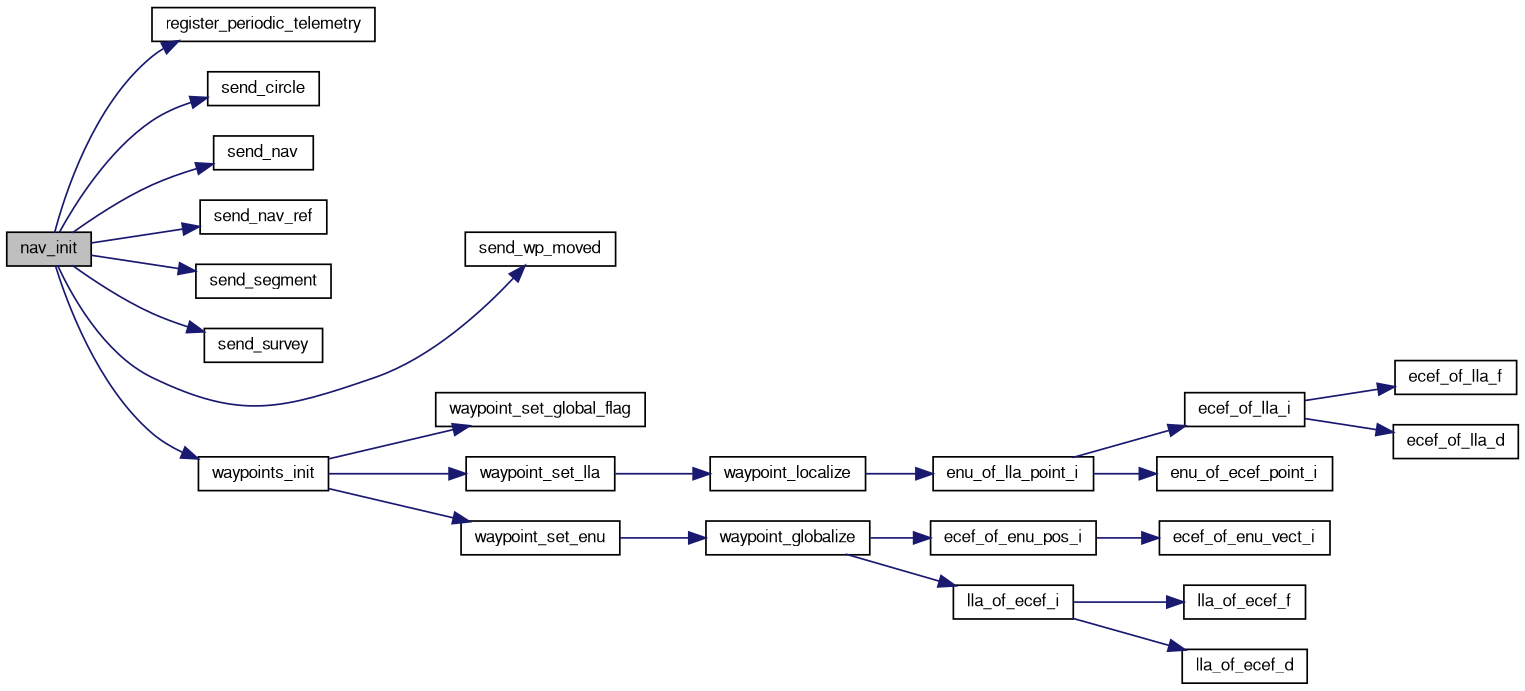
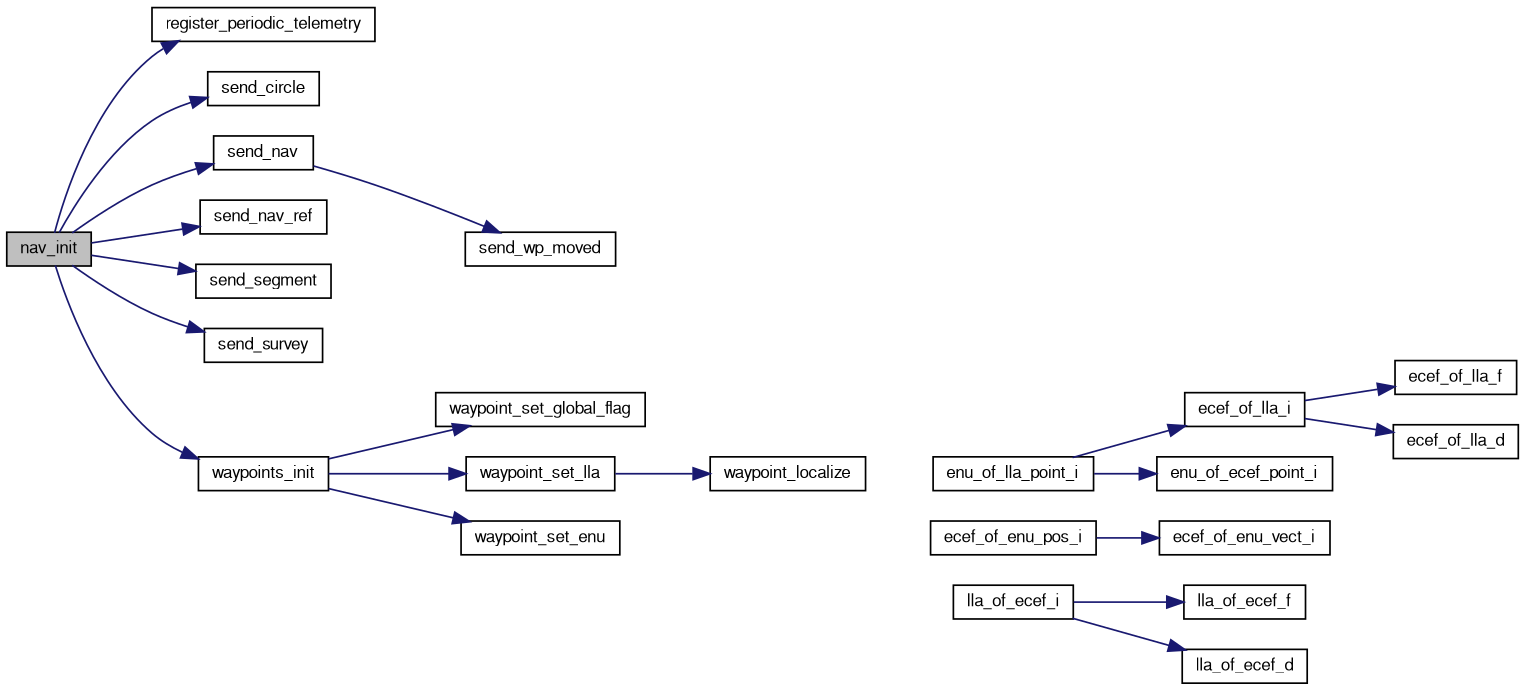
(274, 404) -> (400, 194)
(891, 474) -> none
(788, 538) -> none
